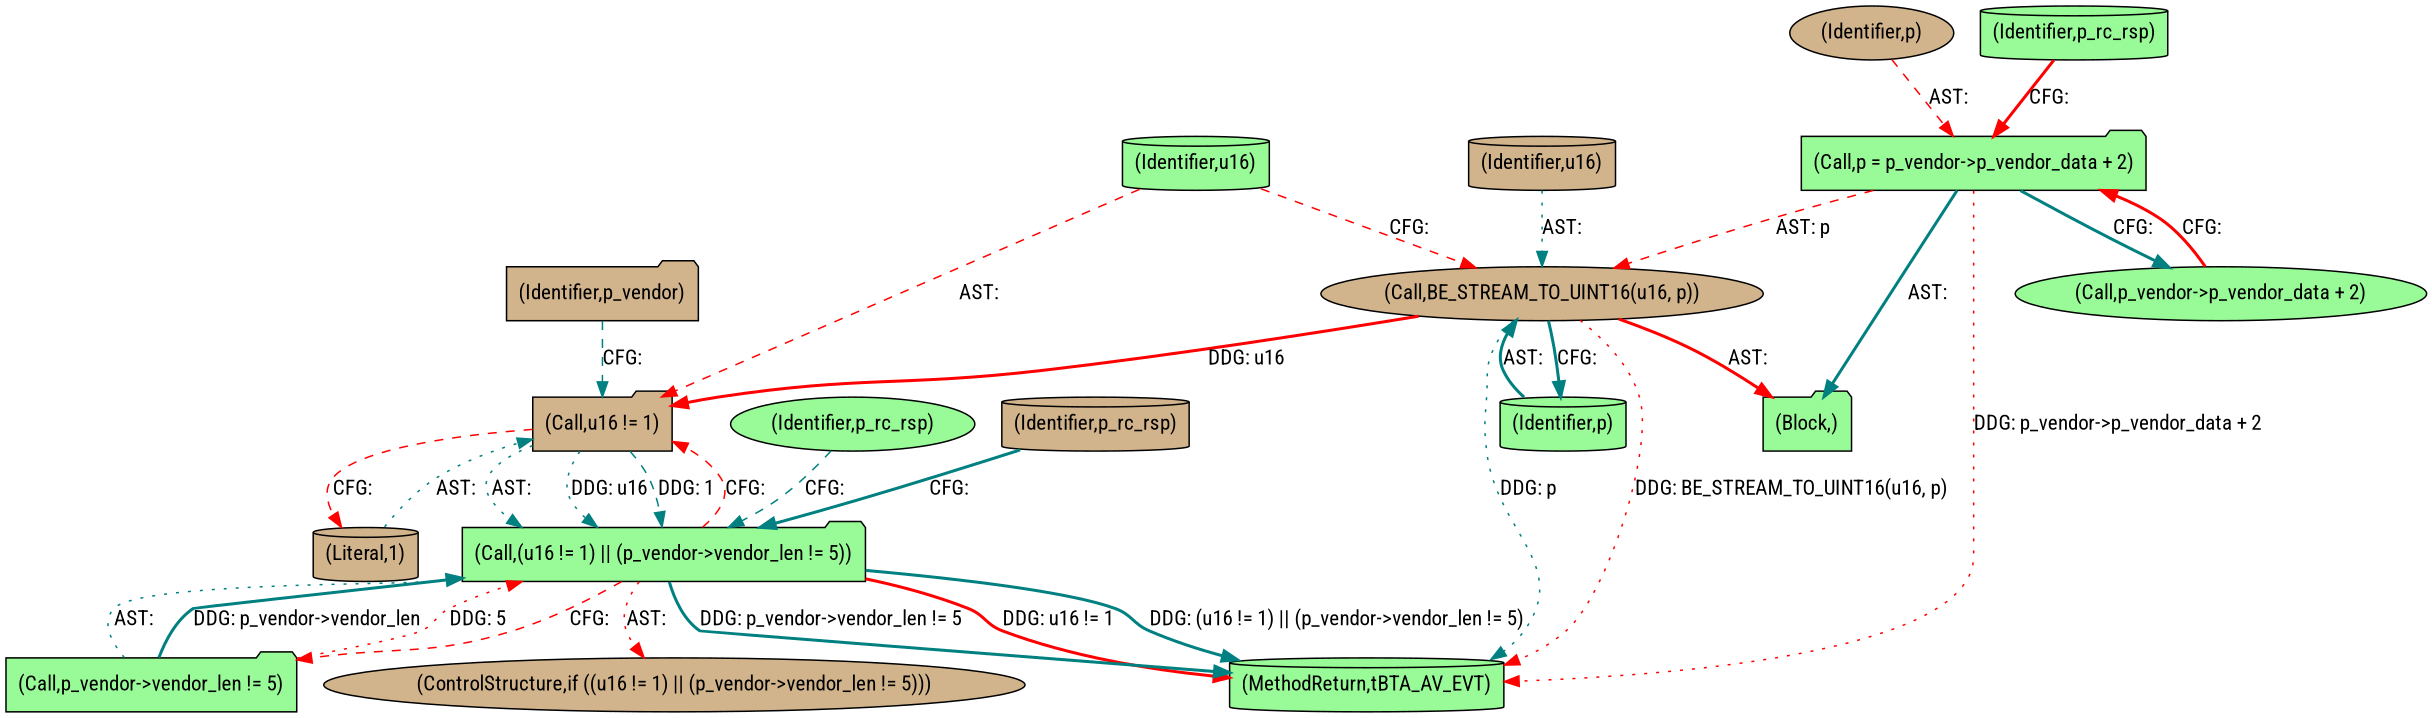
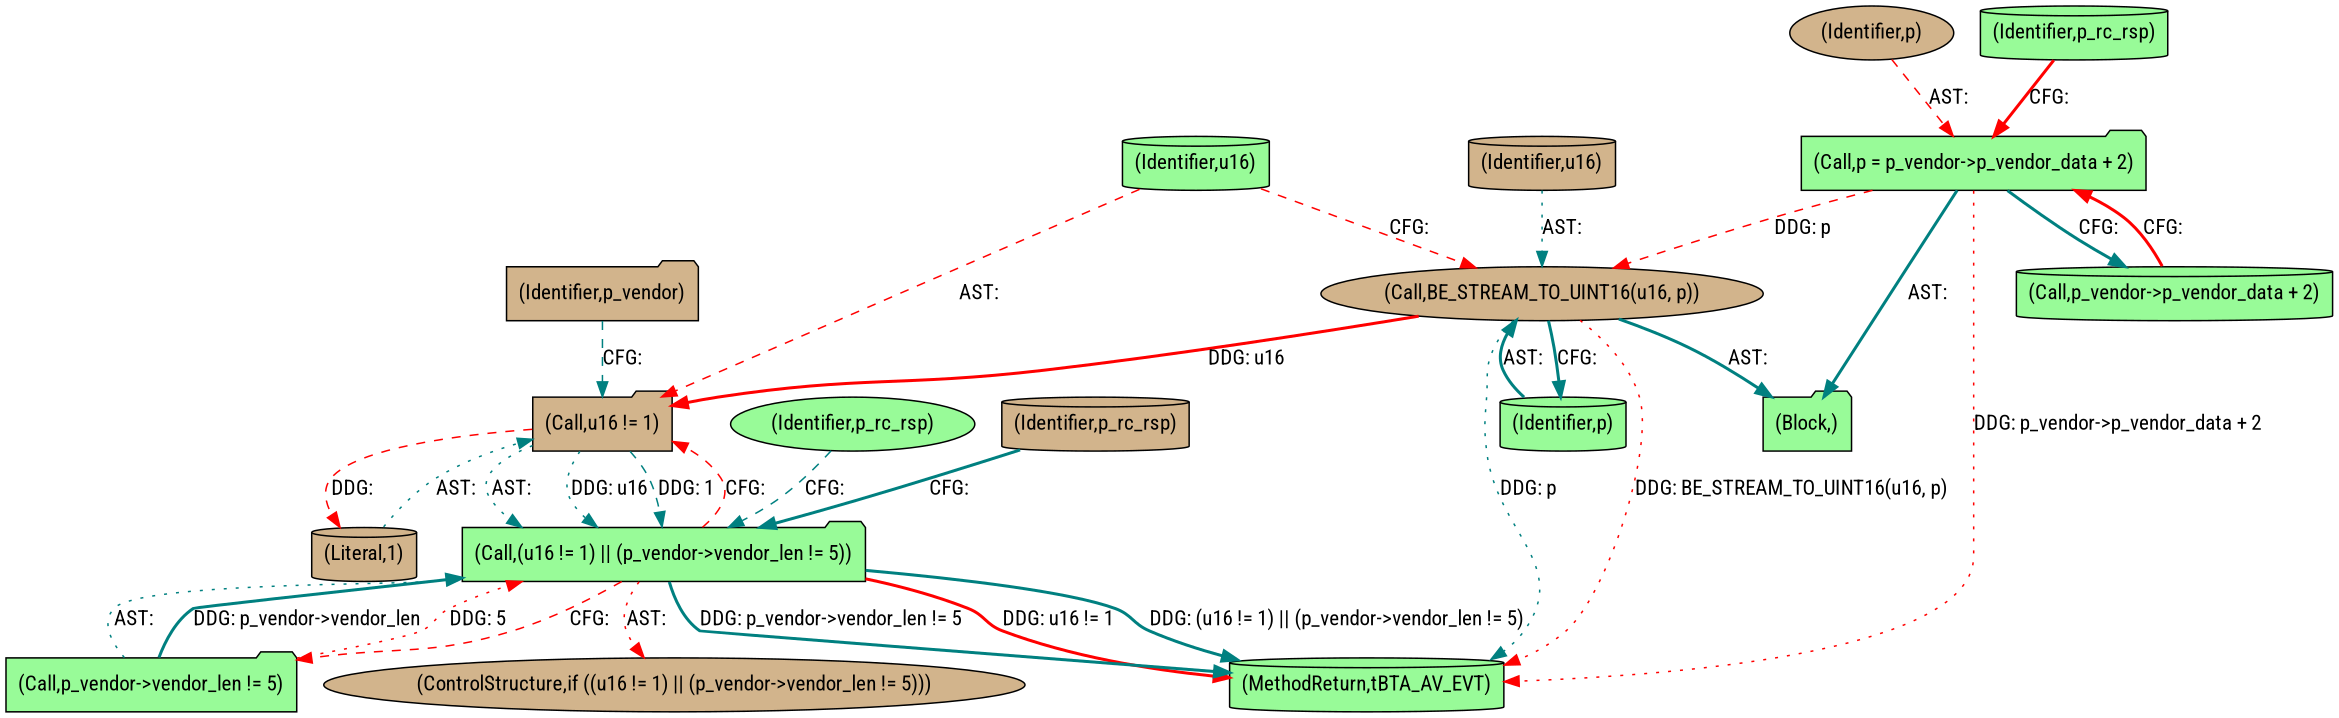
(1804, 229) -> (1803, 229)
(2221, 294) -> (2174, 294)
(1691, 349) -> (1691, 349)
(355, 489) -> (354, 489)
